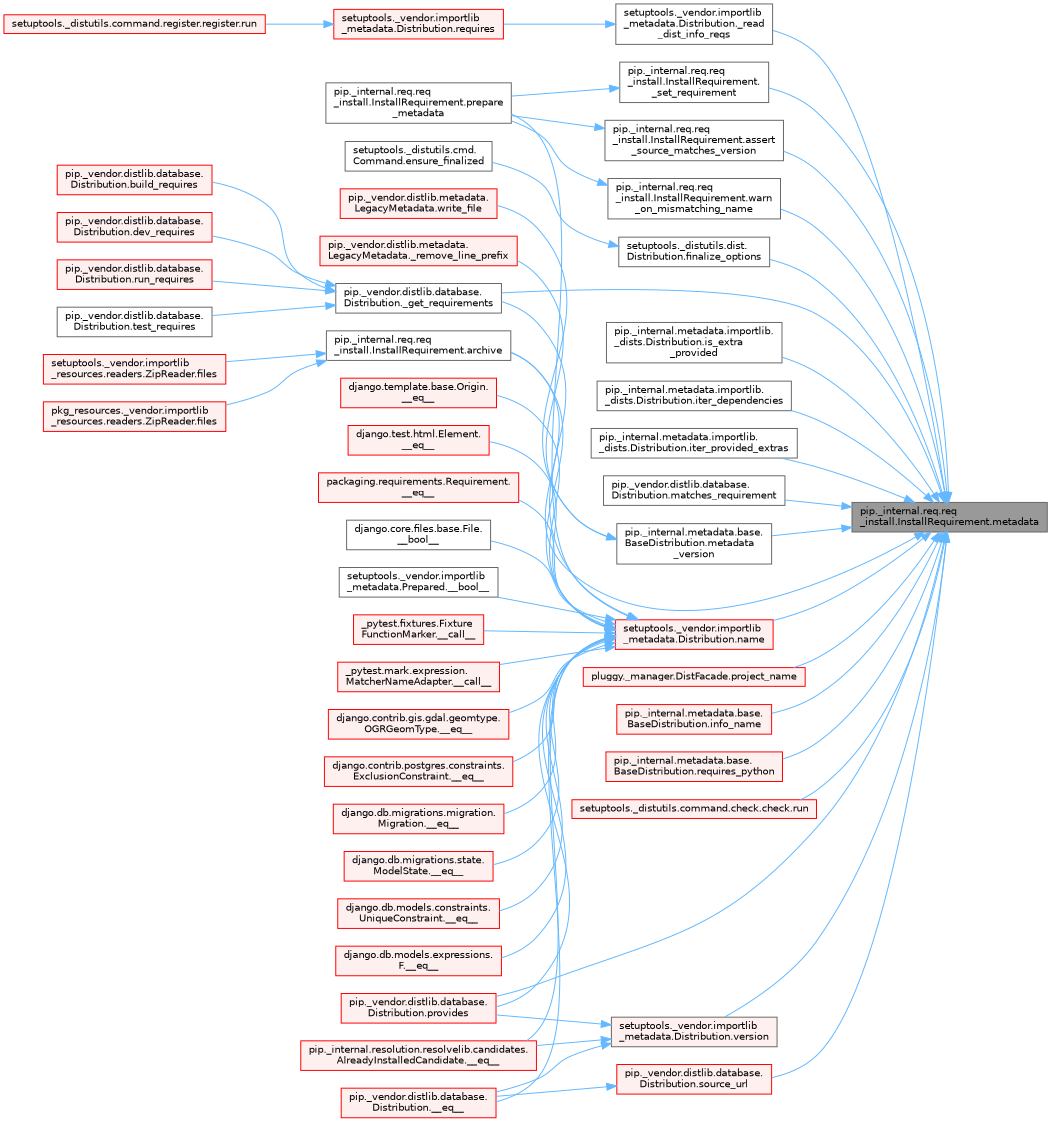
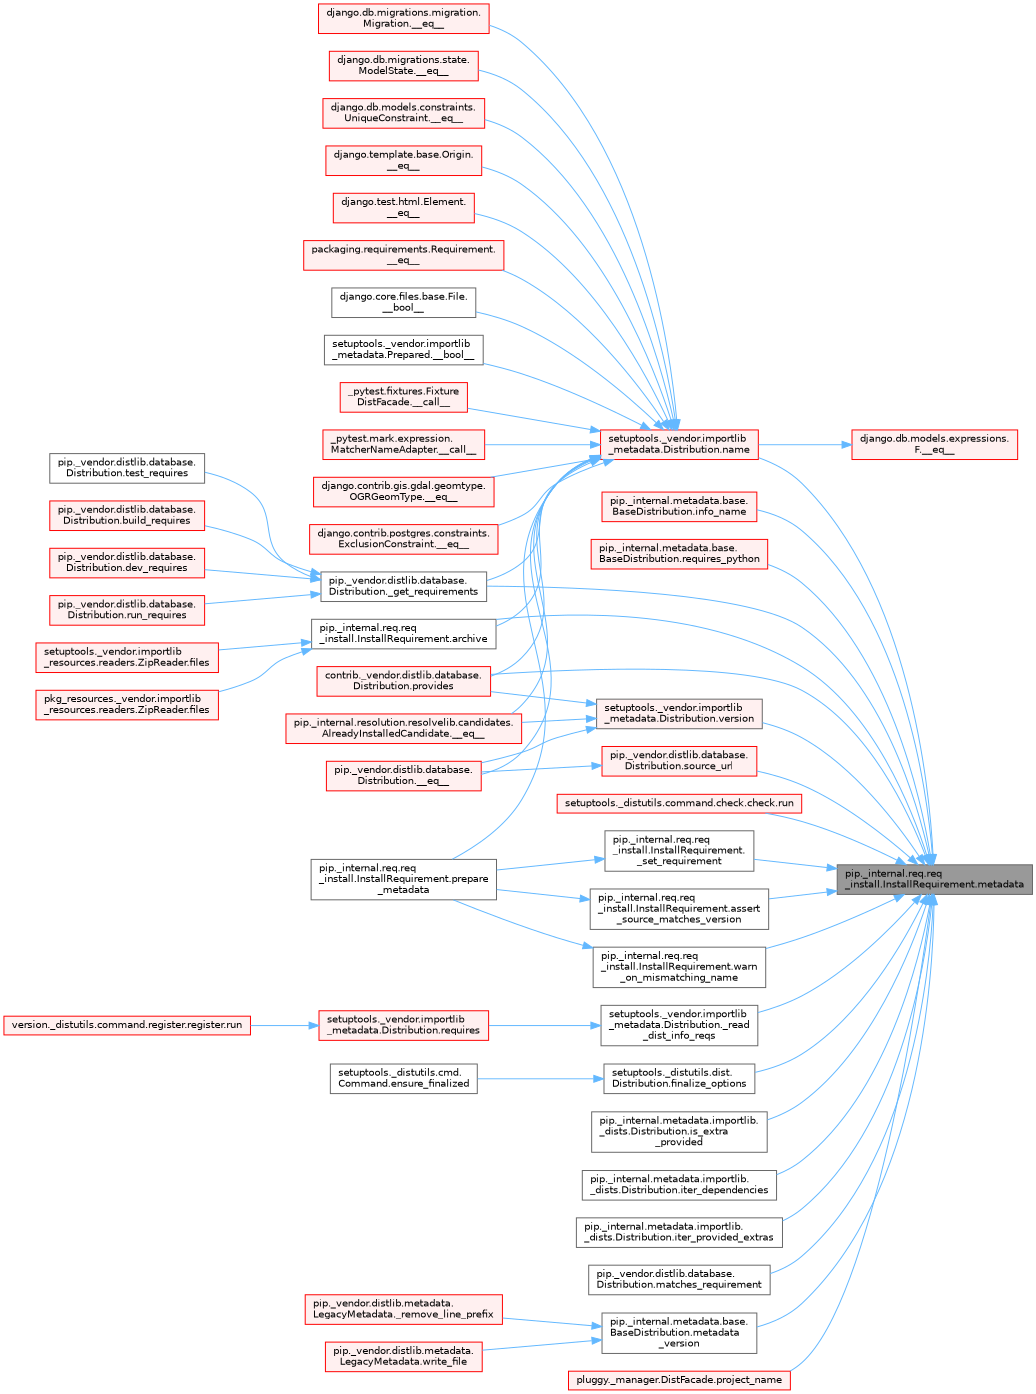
(135, 24) -> (127, 1026)
(419, 630) -> (404, 397)
(554, 799) -> (800, 445)
(419, 1008) -> (404, 681)
